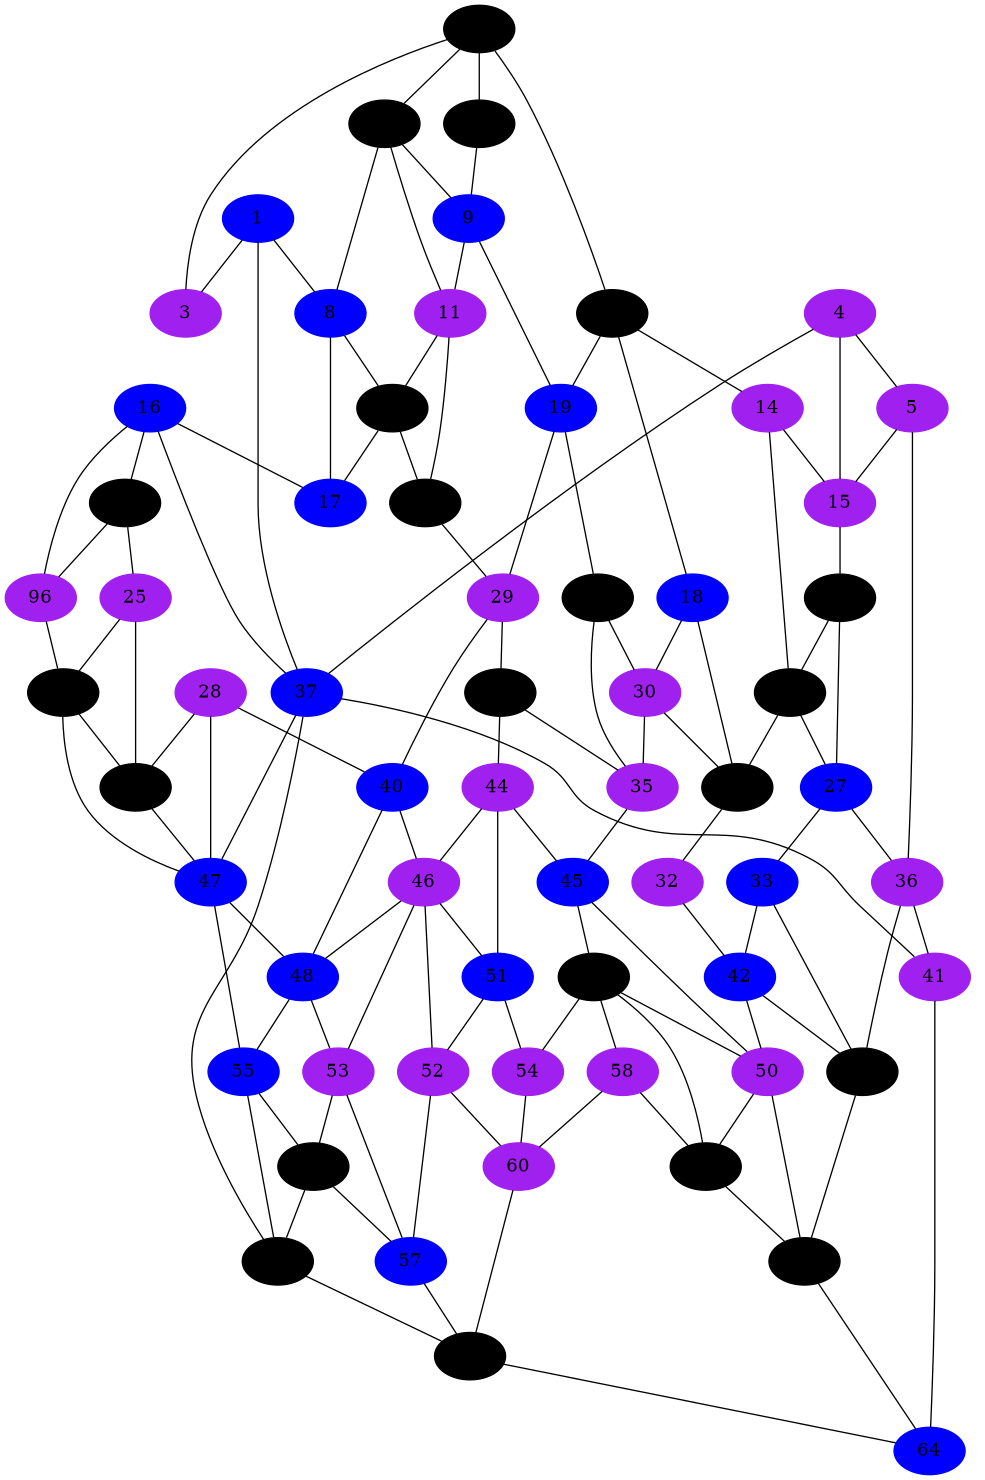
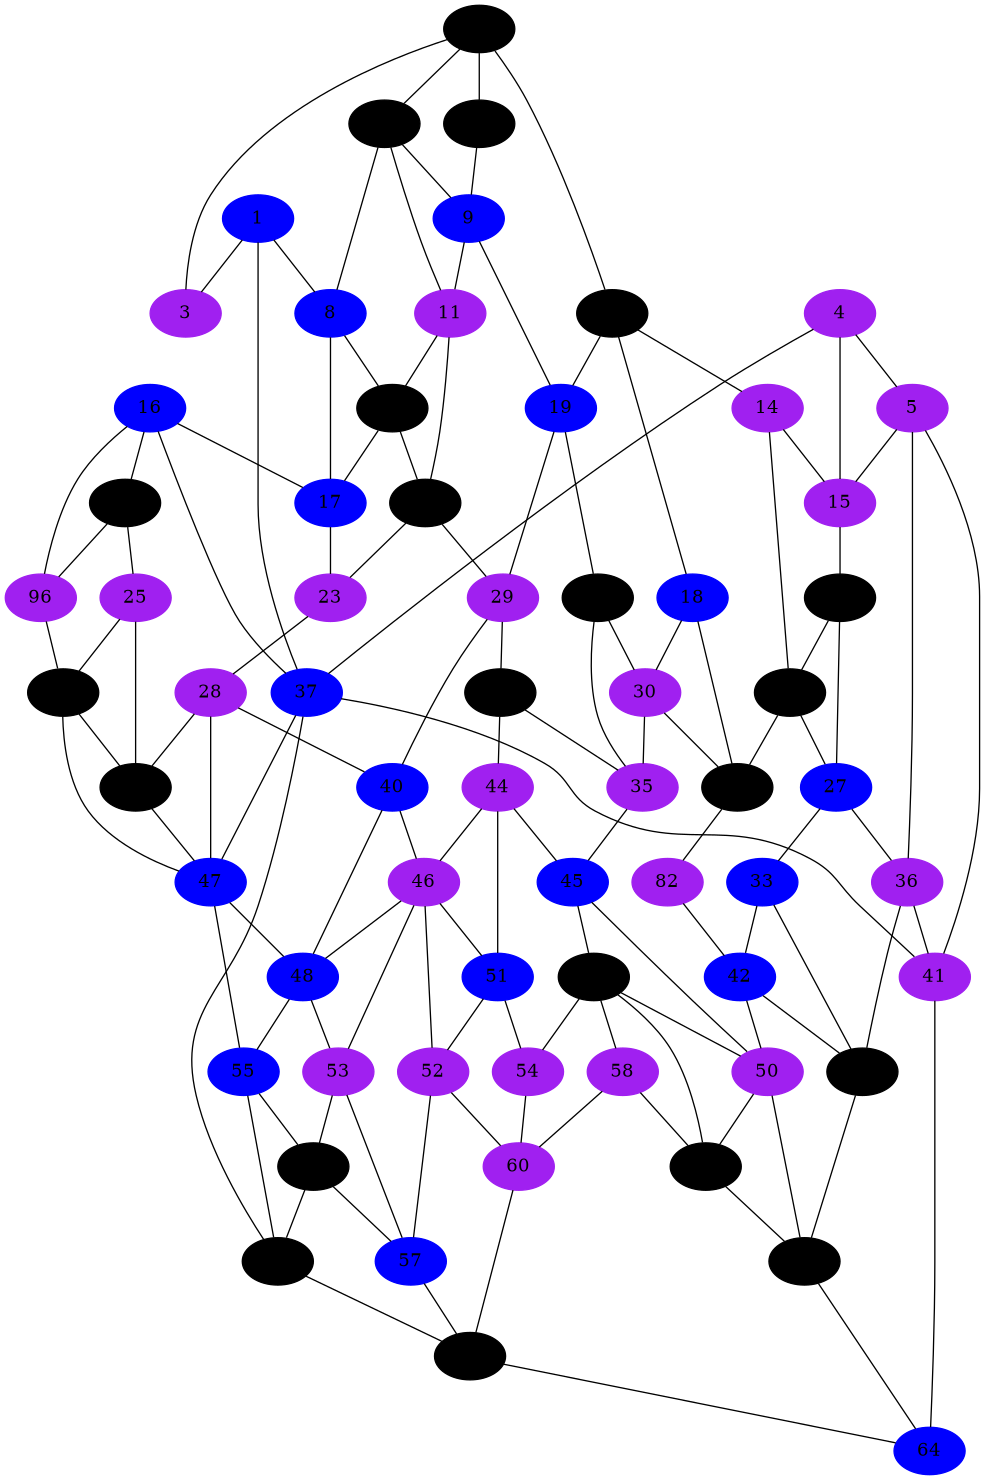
none -> (330, 598)
none -> (980, 689)
(668, 882) -> (668, 882)
